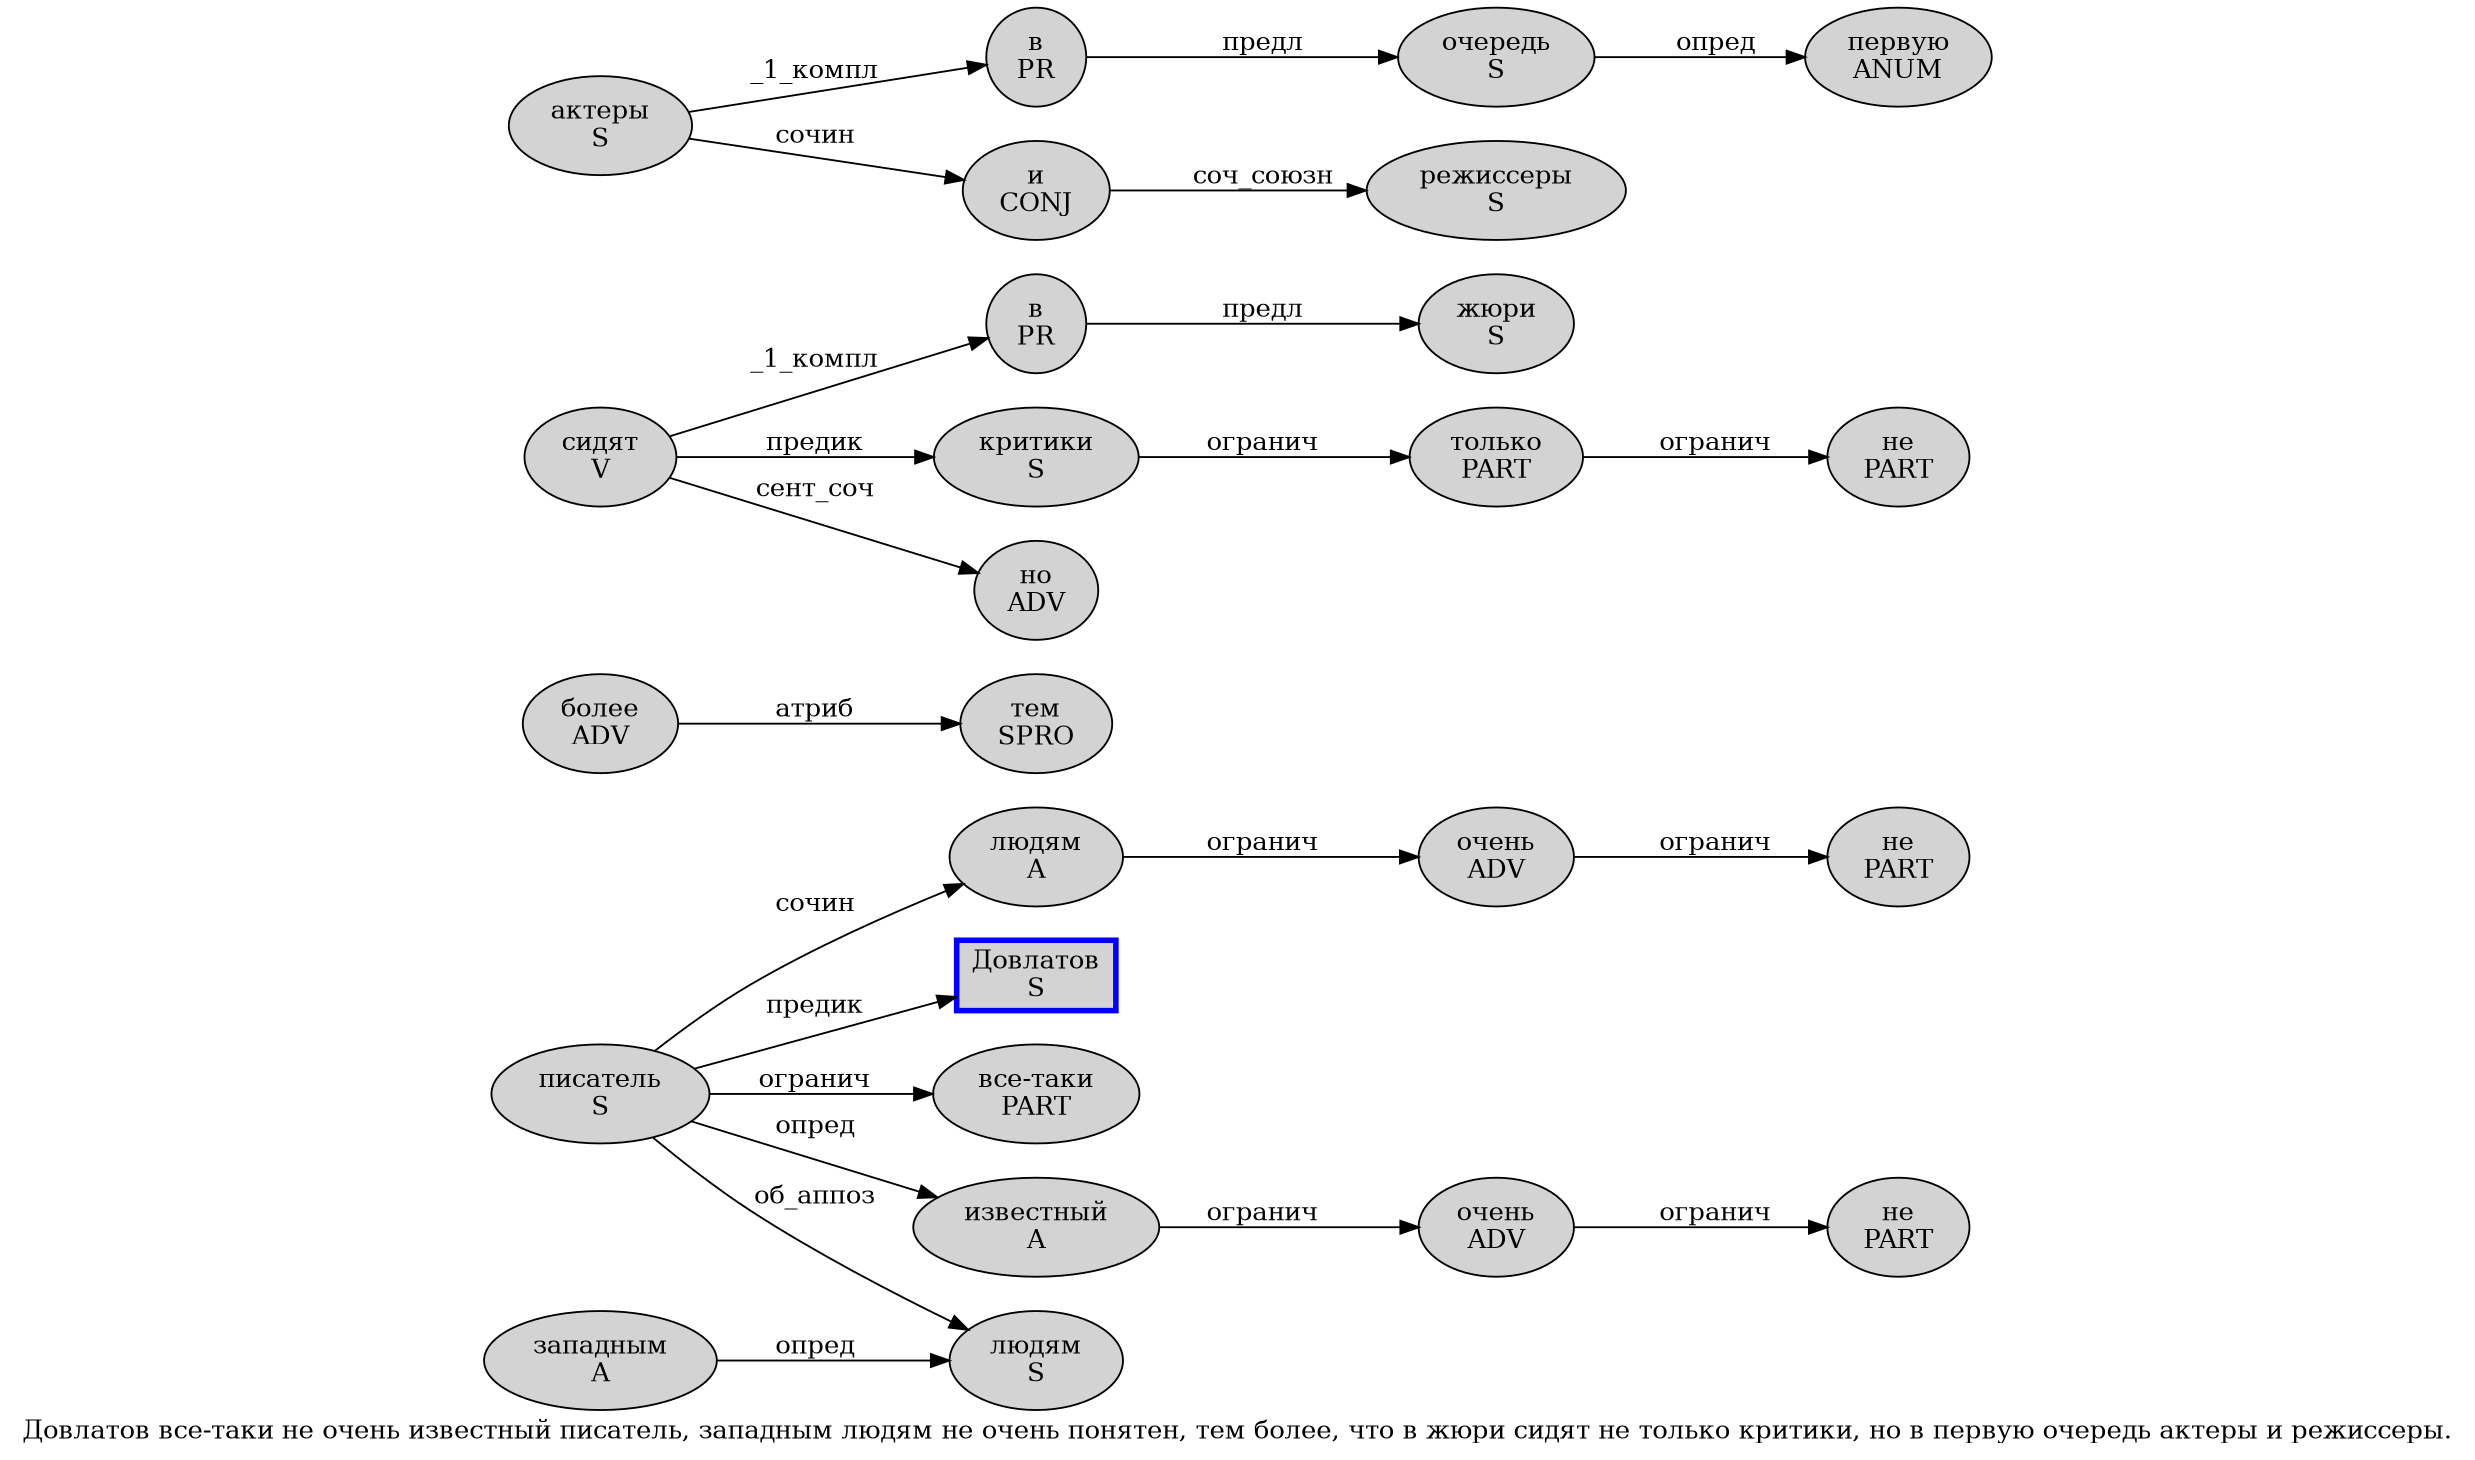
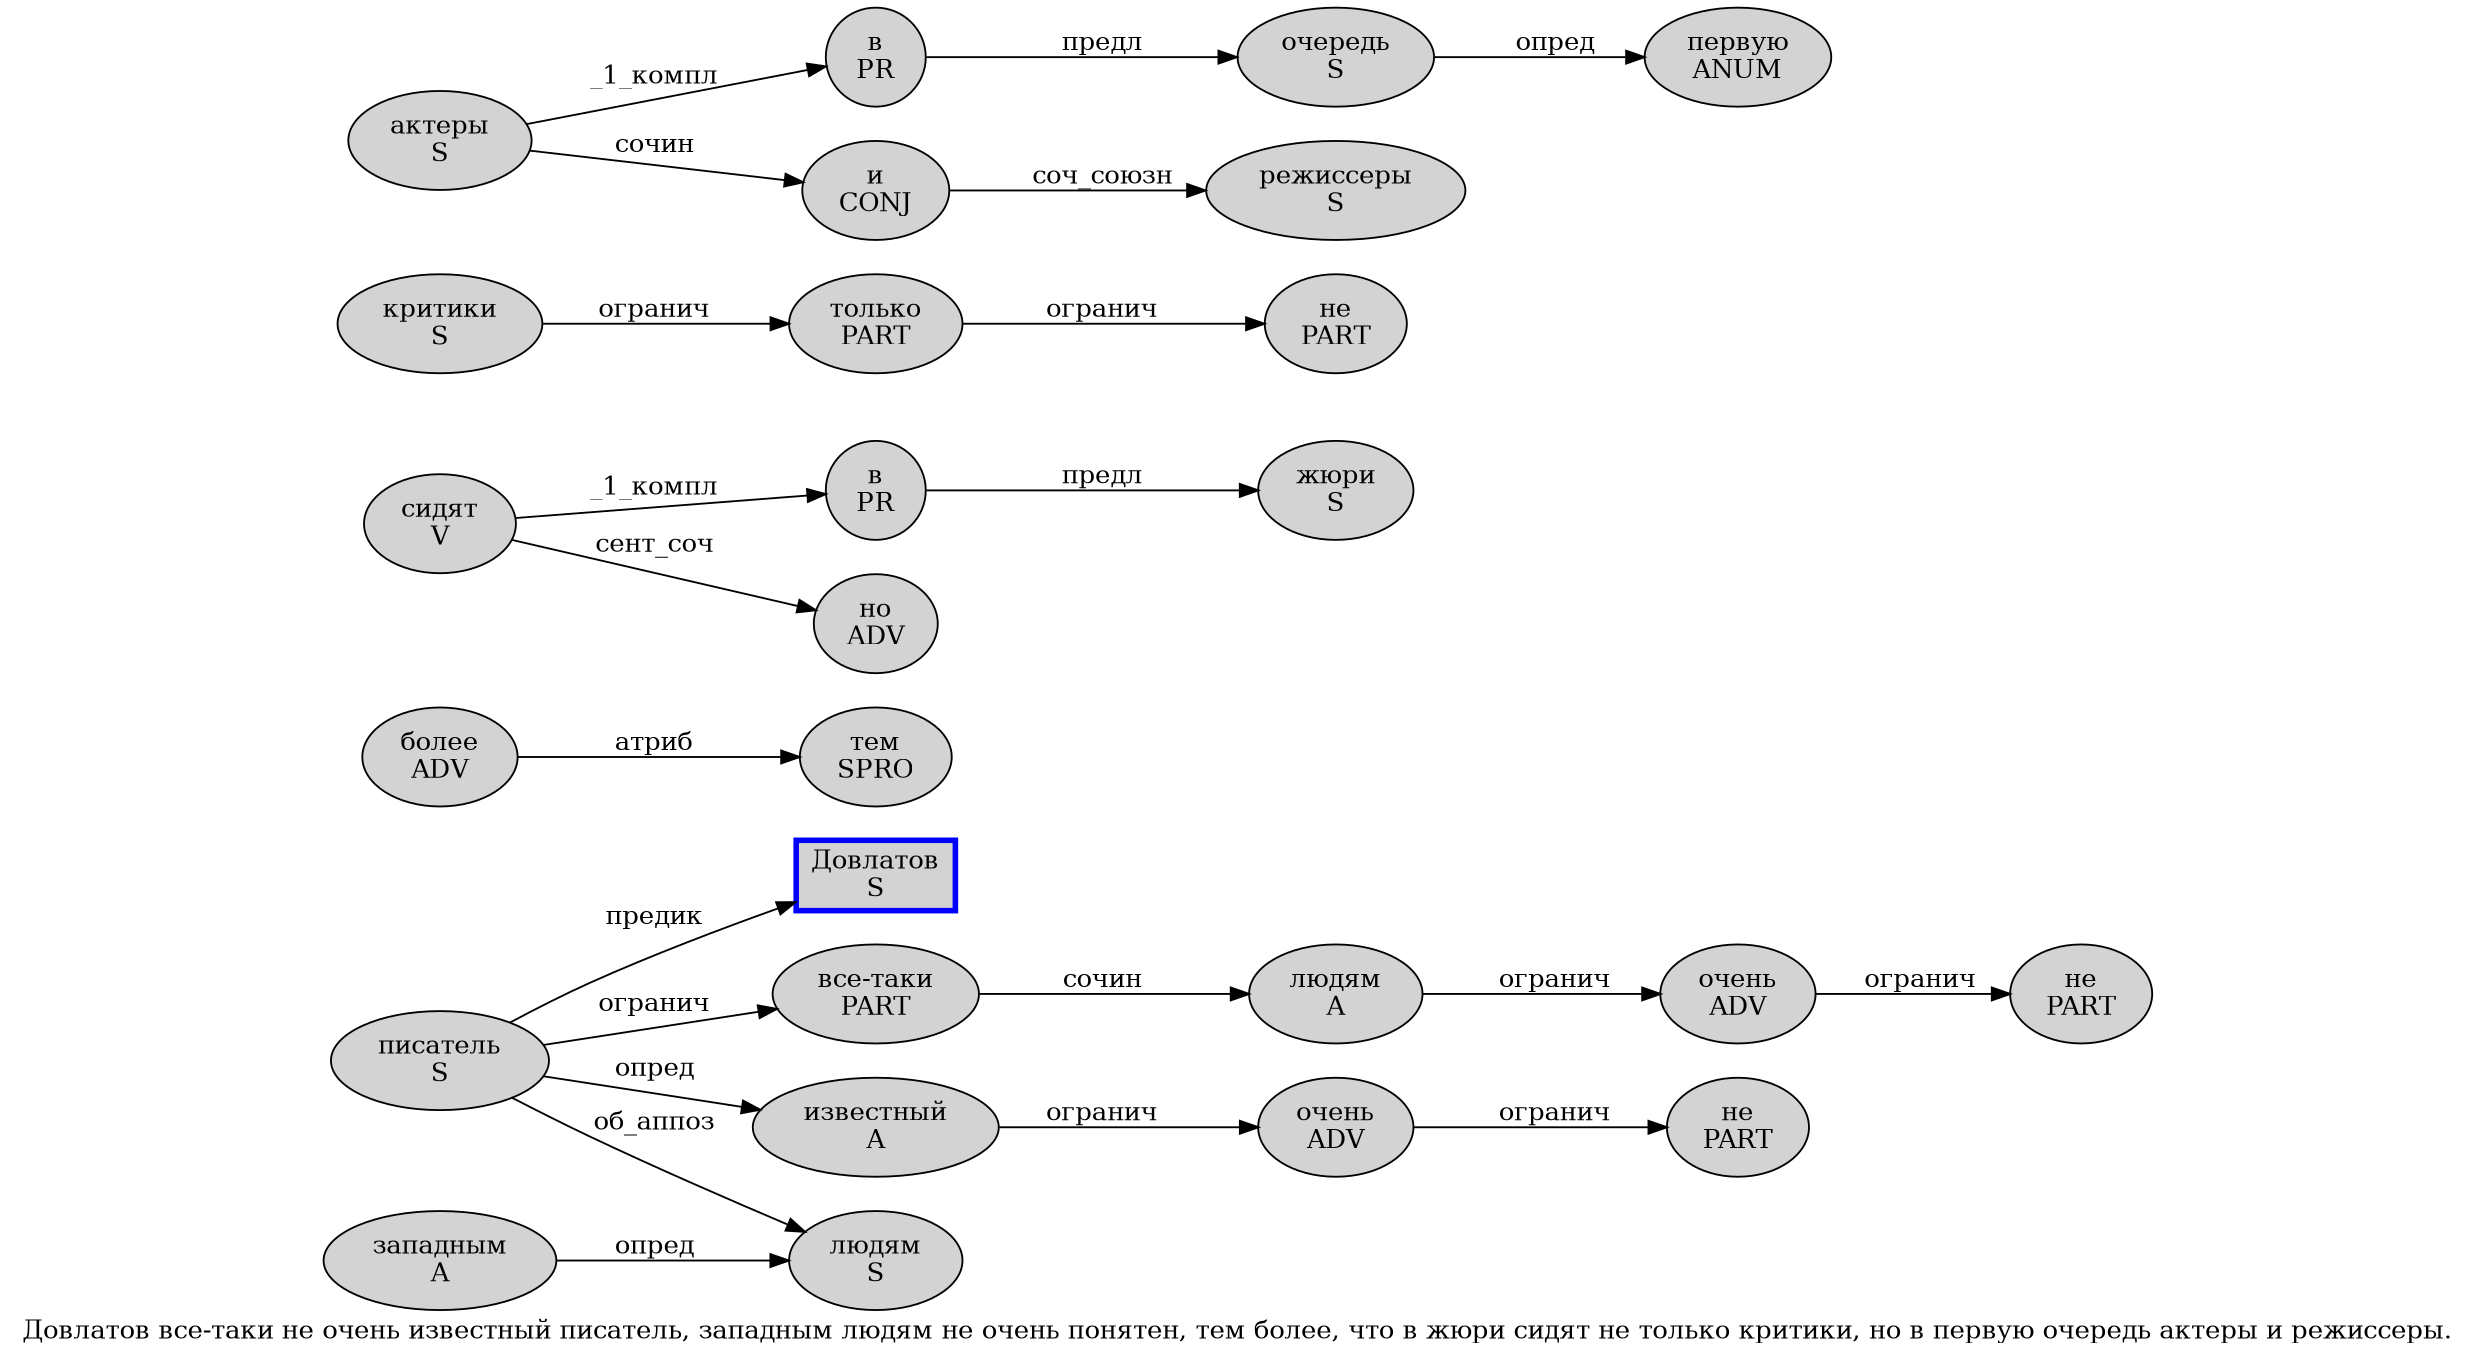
(796, 457) -> none
(795, 960) -> (1105, 994)
